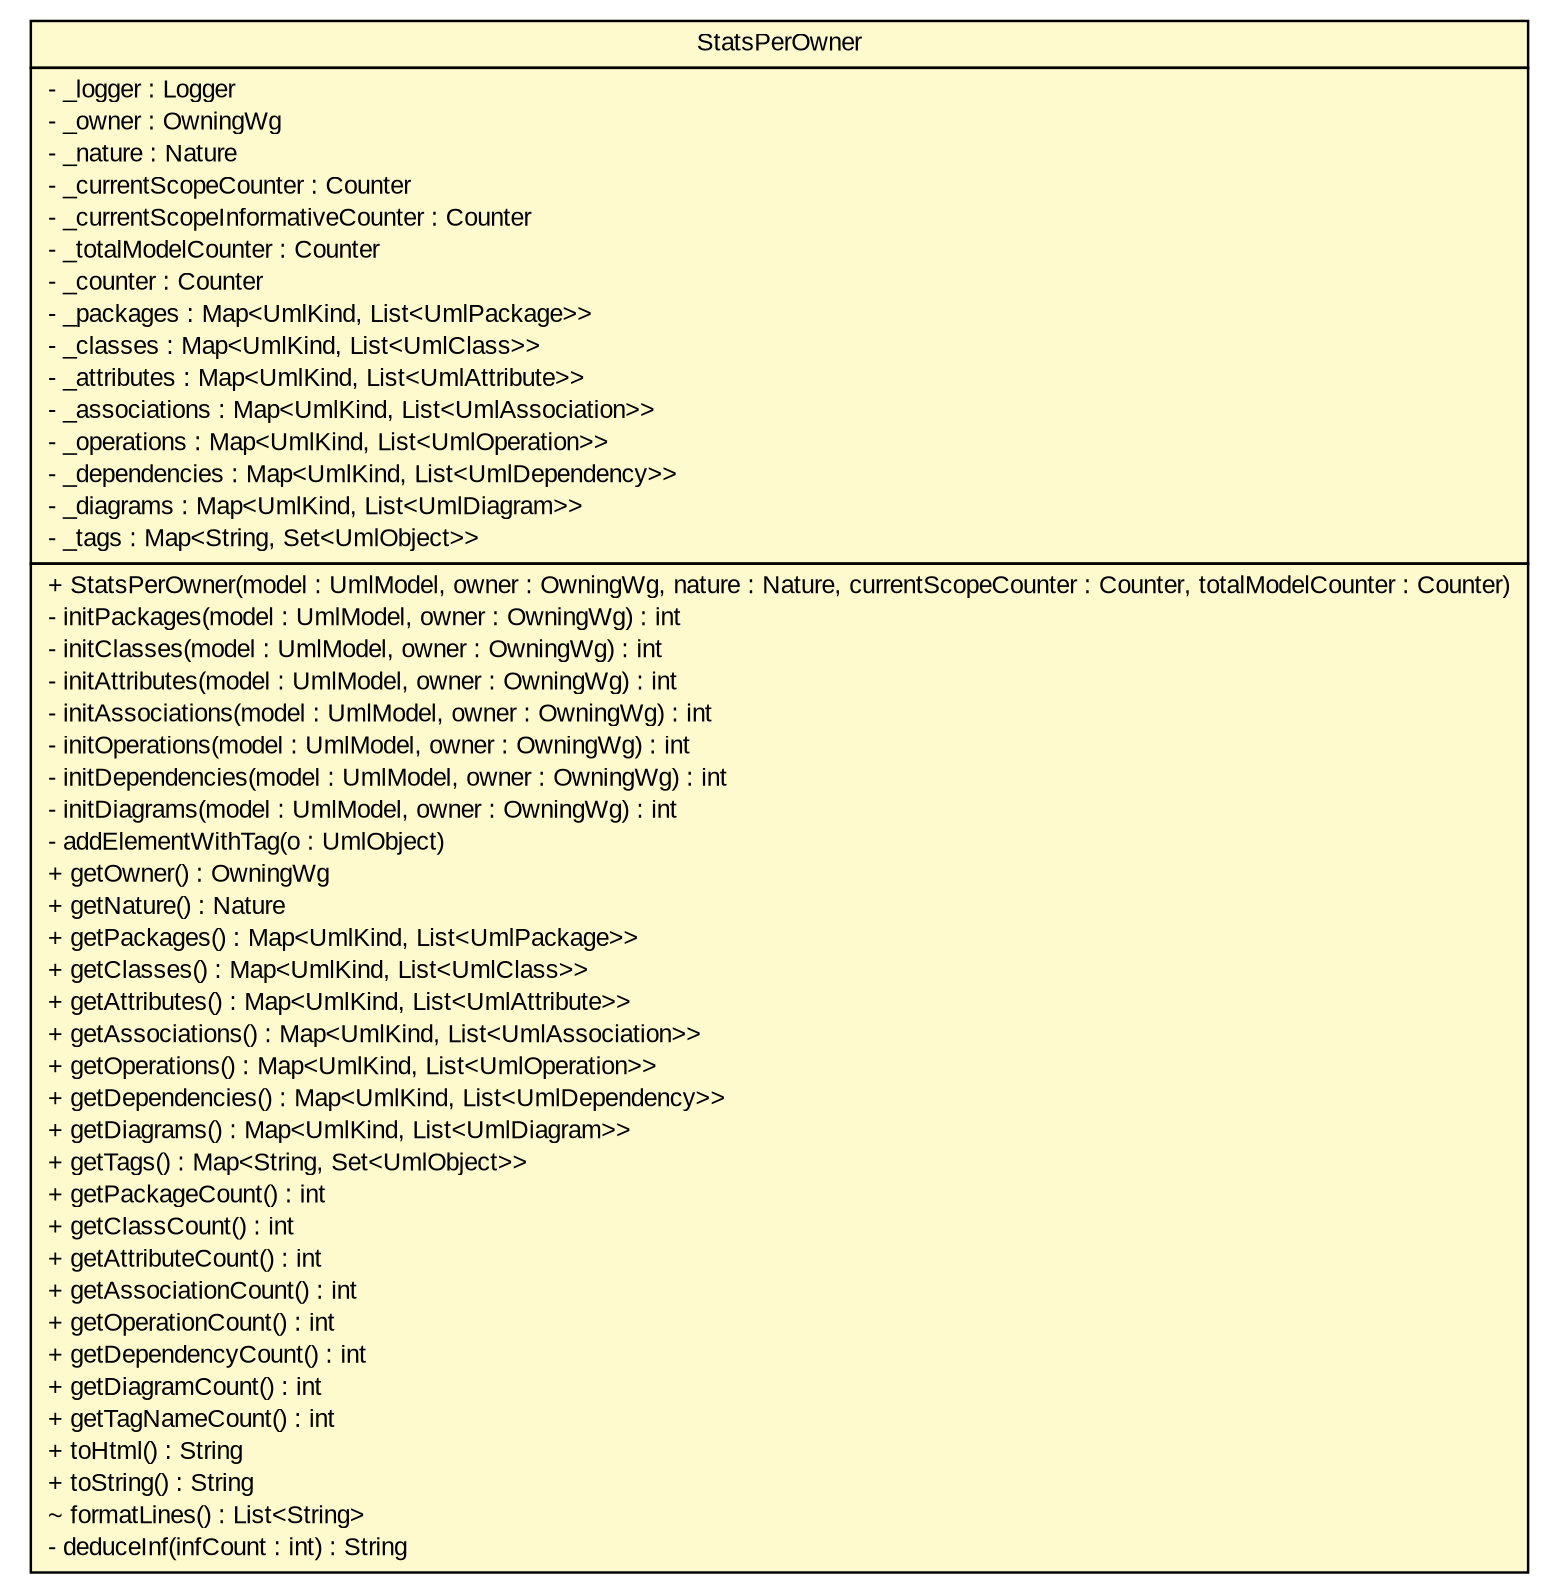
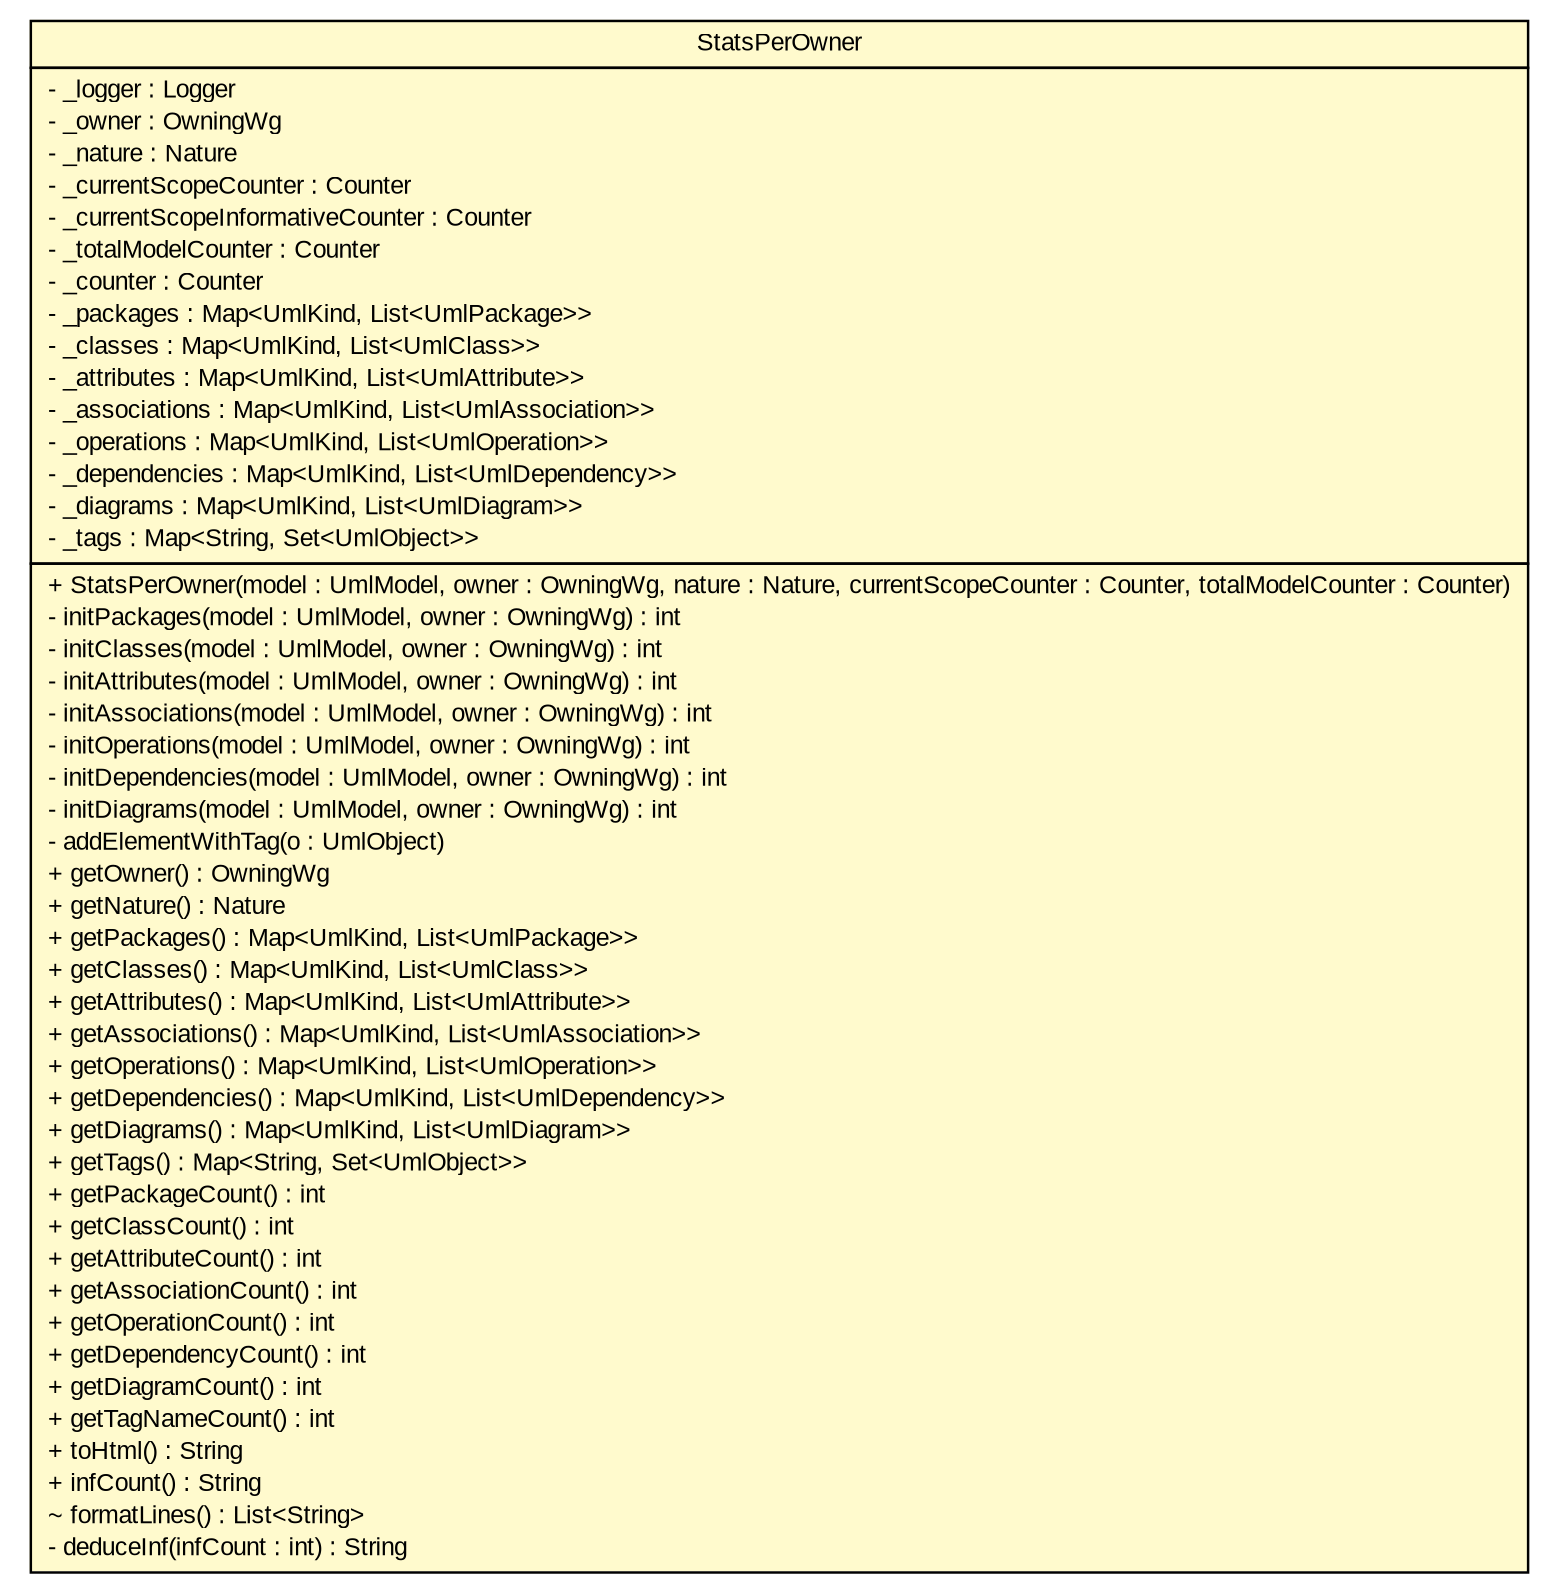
(152, 1484) -> (155, 1484)
